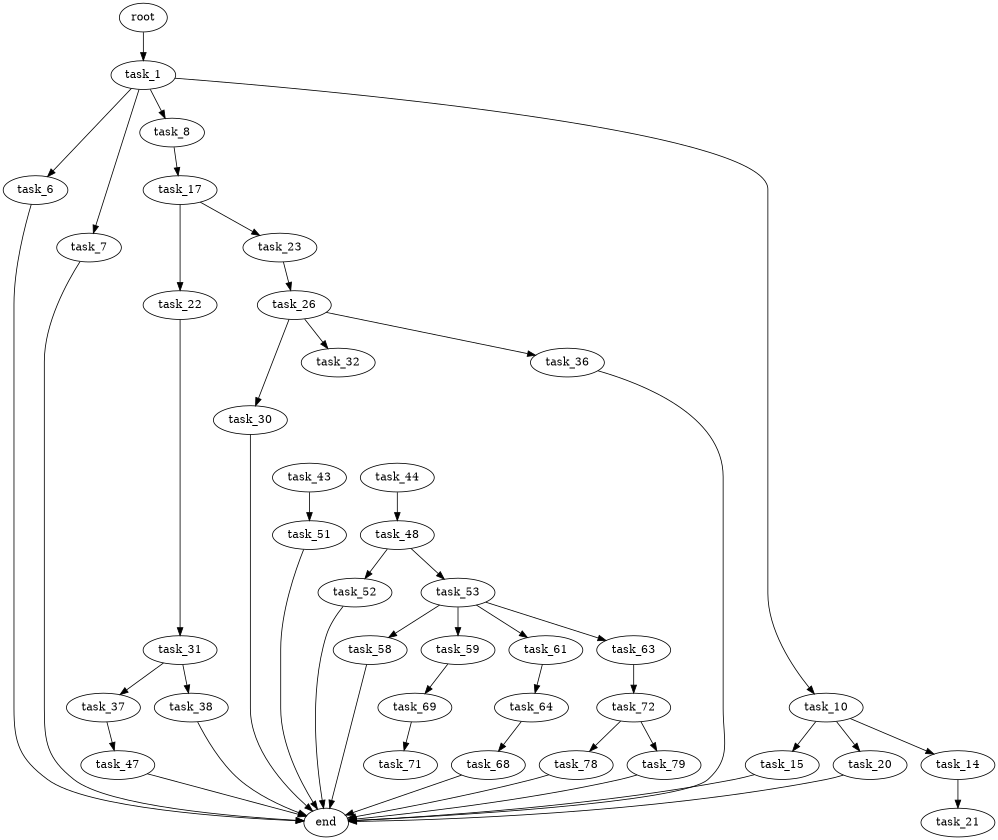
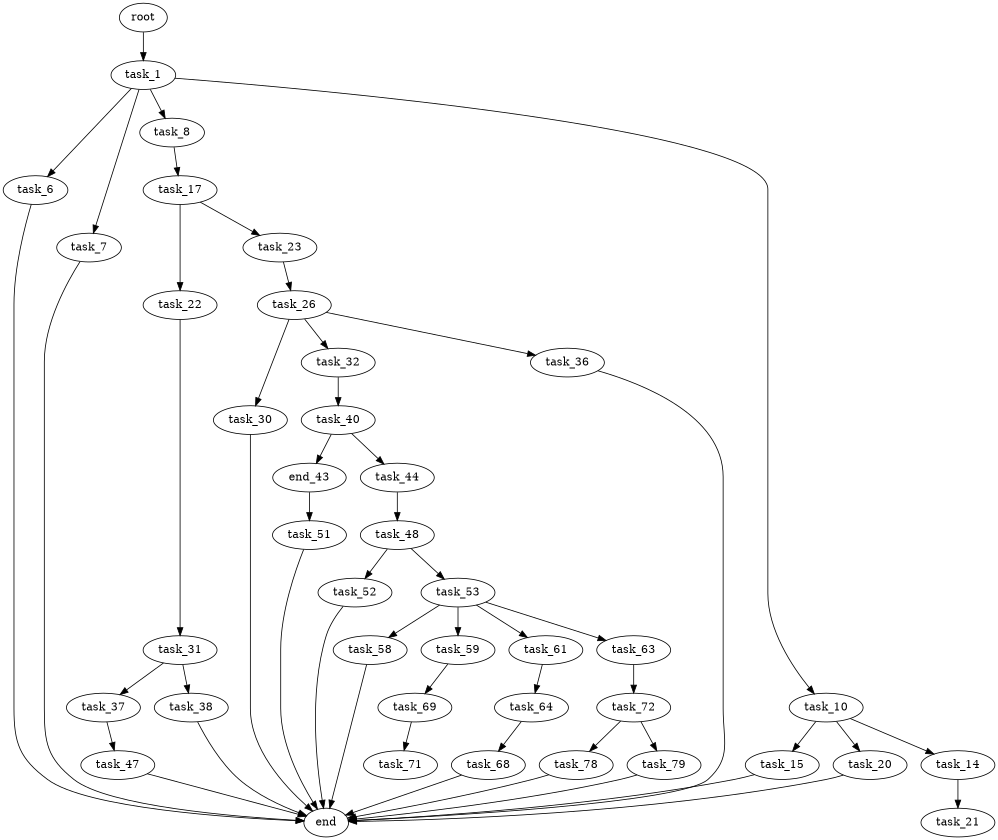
none -> (338, 420)
(309, 478) -> (309, 478)
